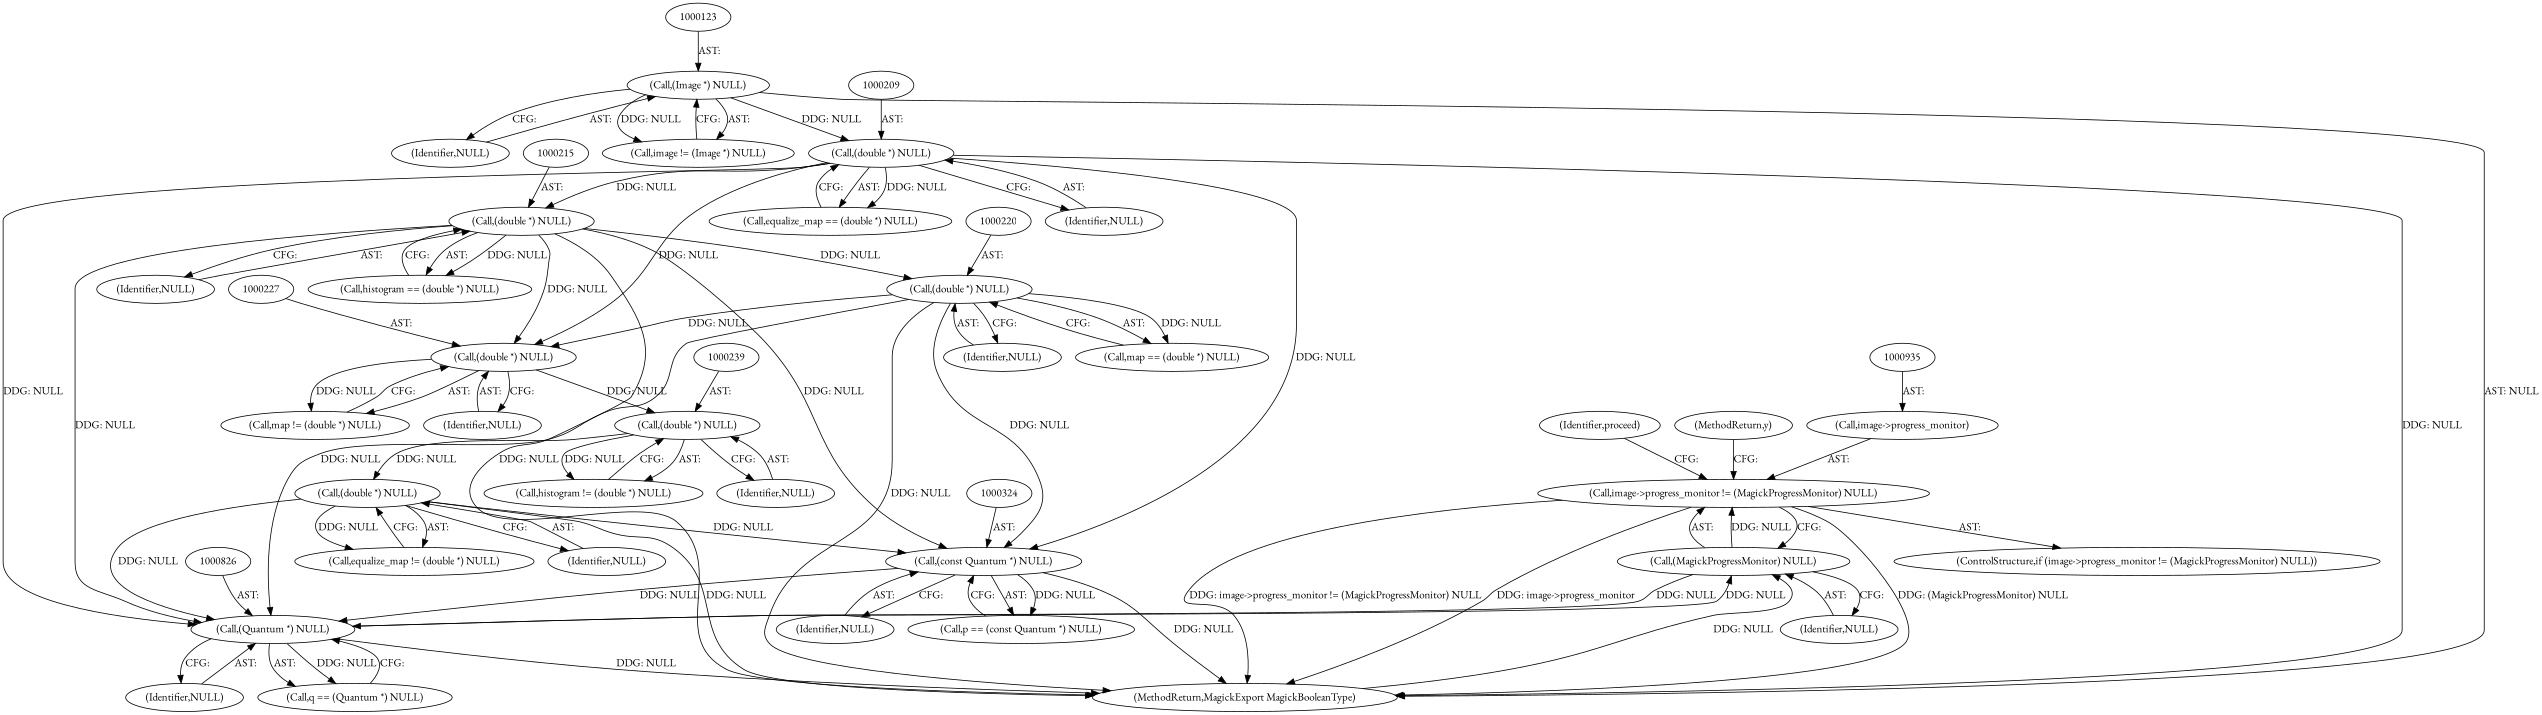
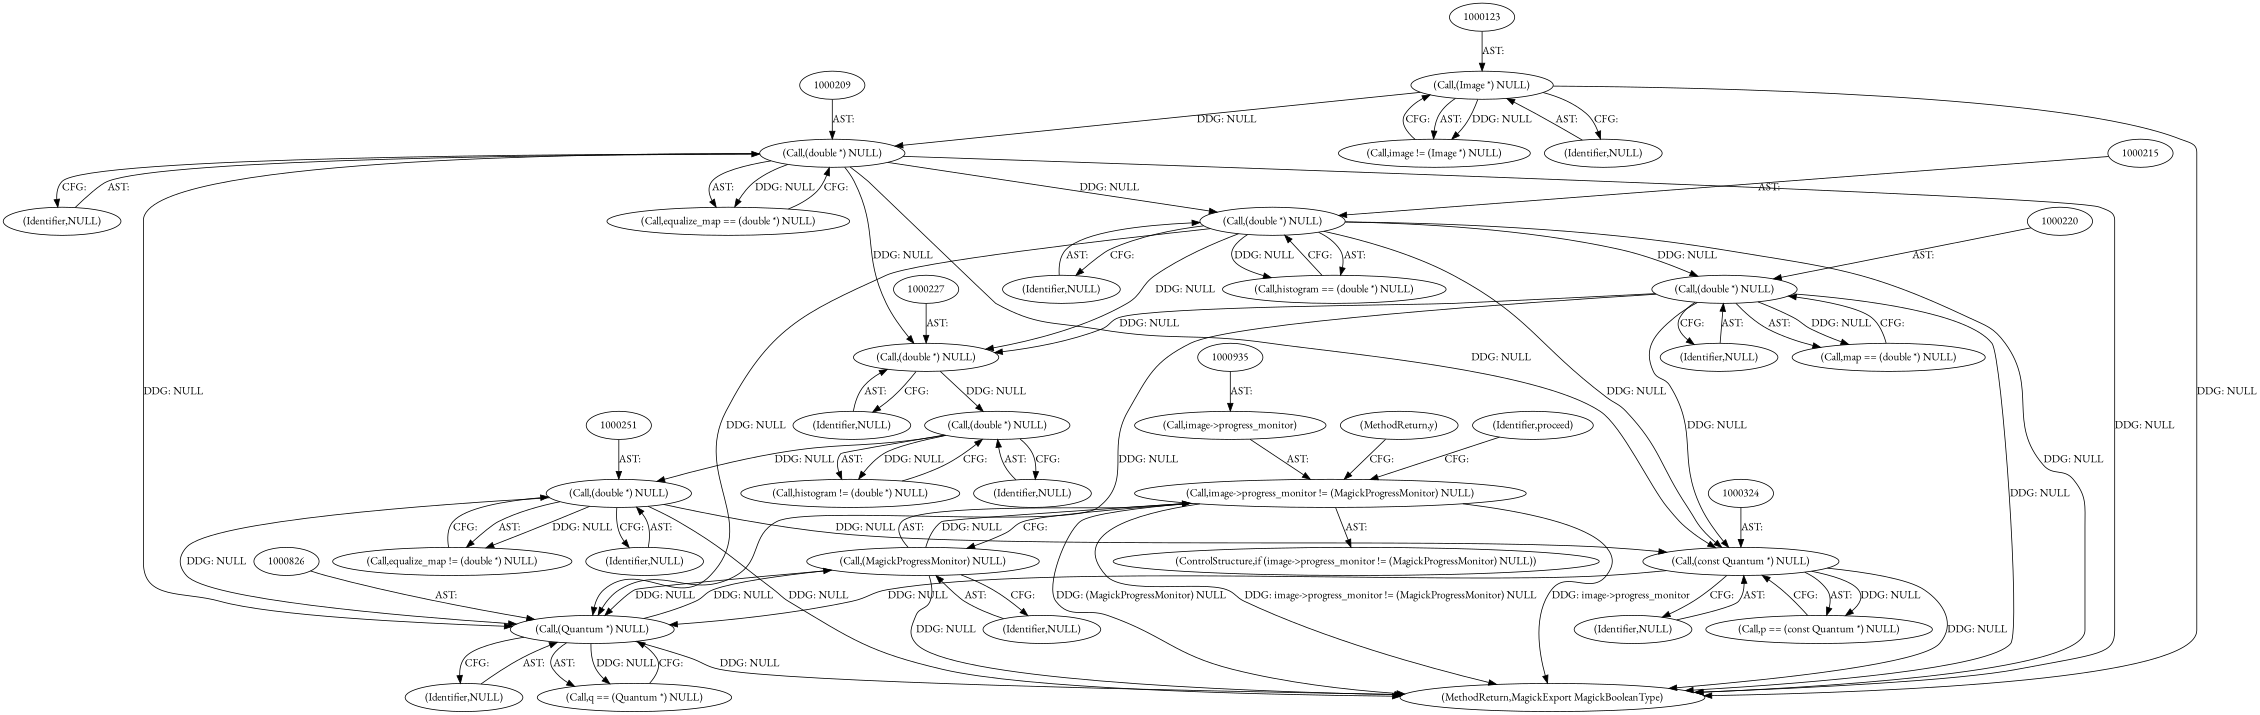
(726, 357) -> none
(2512, 391) -> (2227, 391)
(315, 425) -> none
none -> (619, 425)
(1592, 650) -> (1114, 682)
